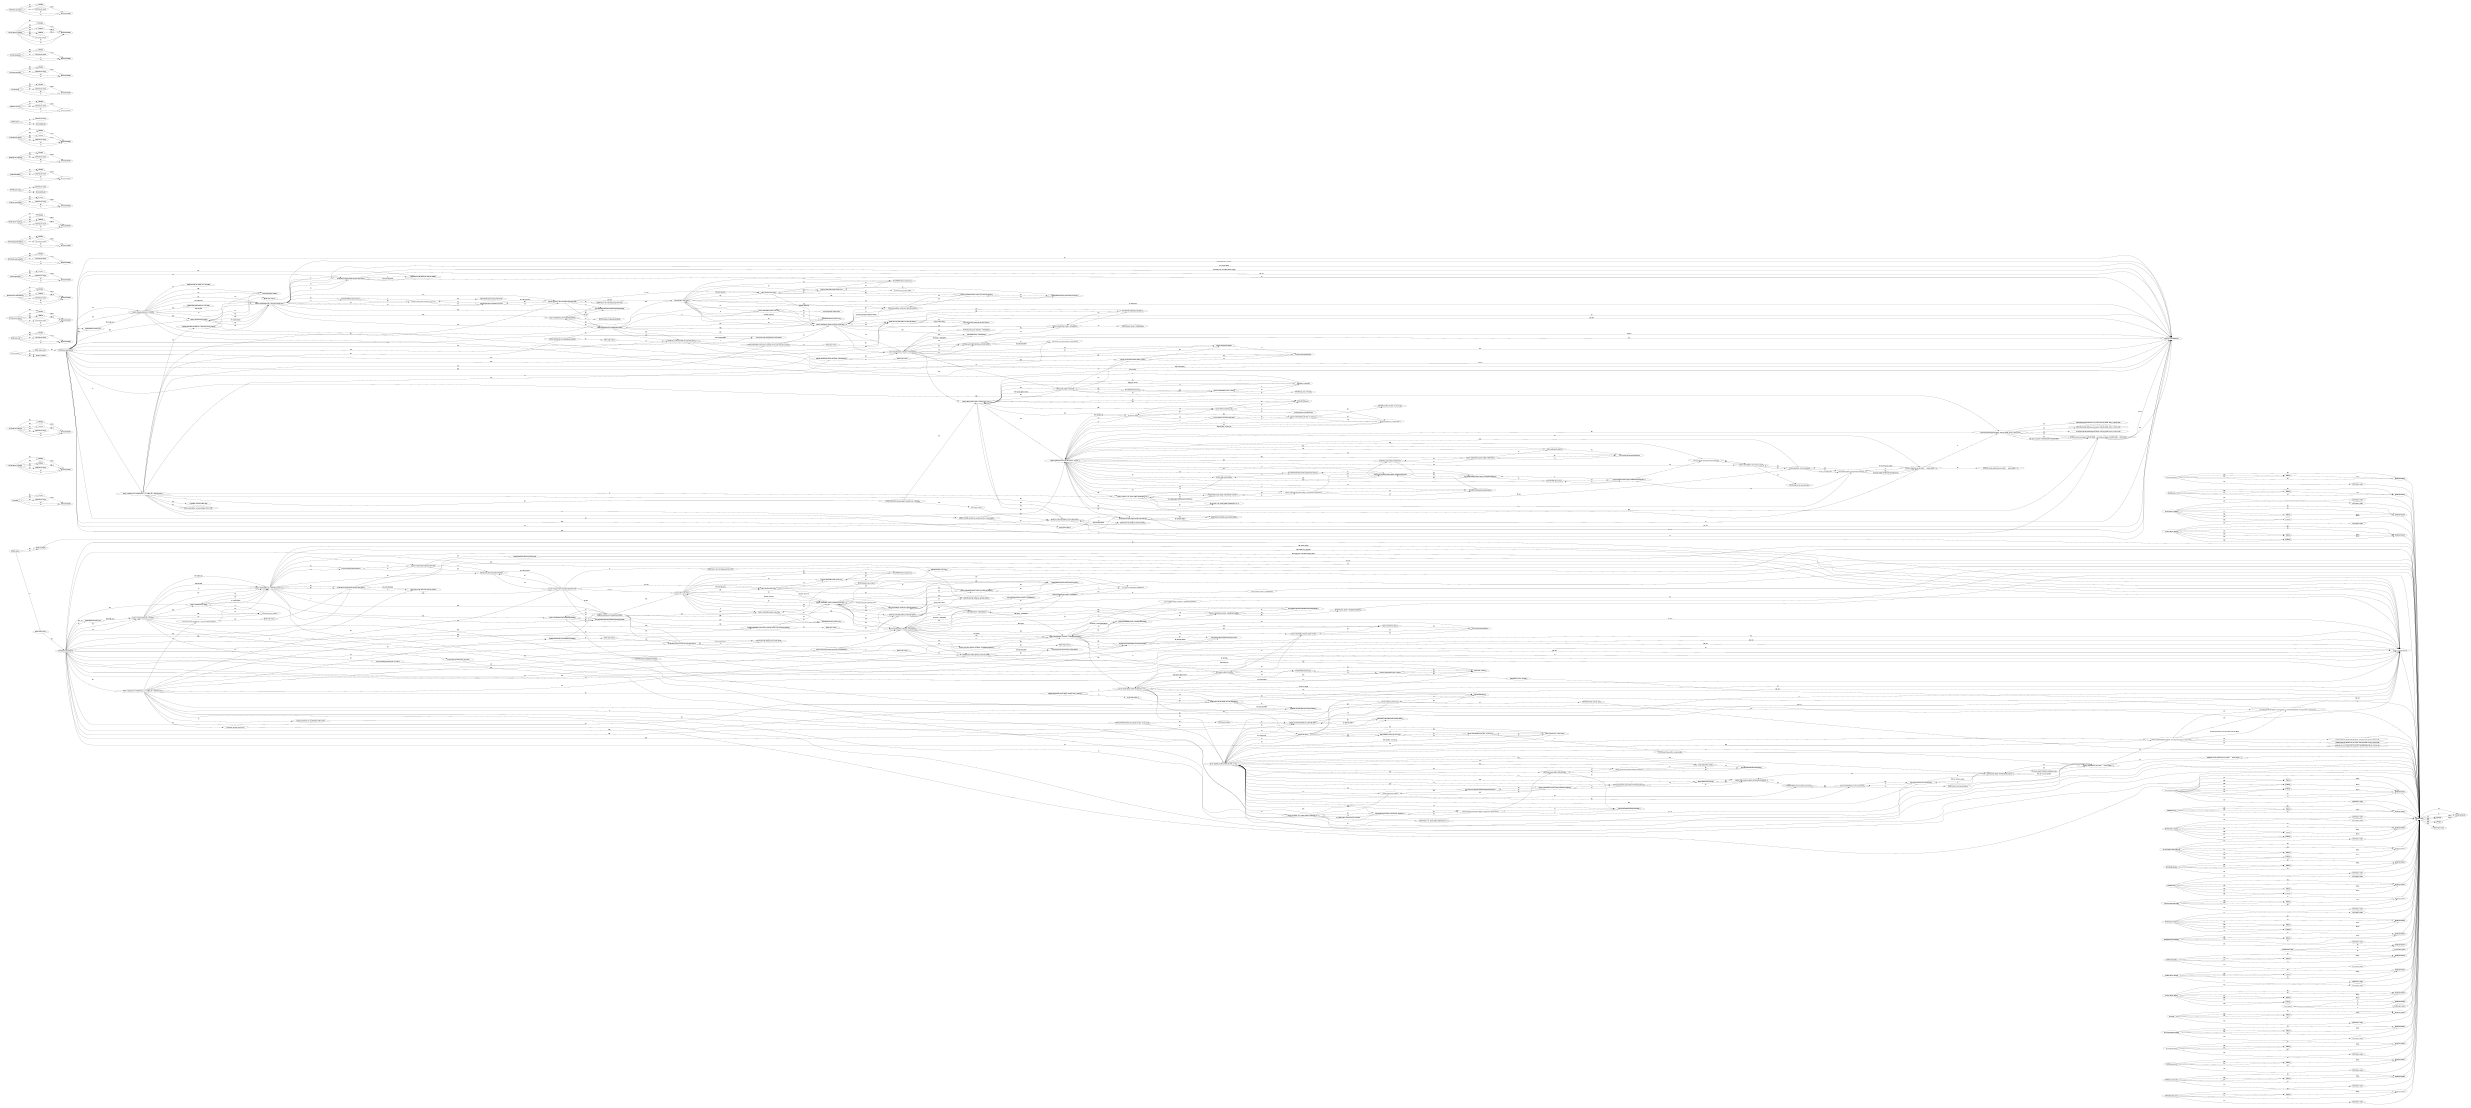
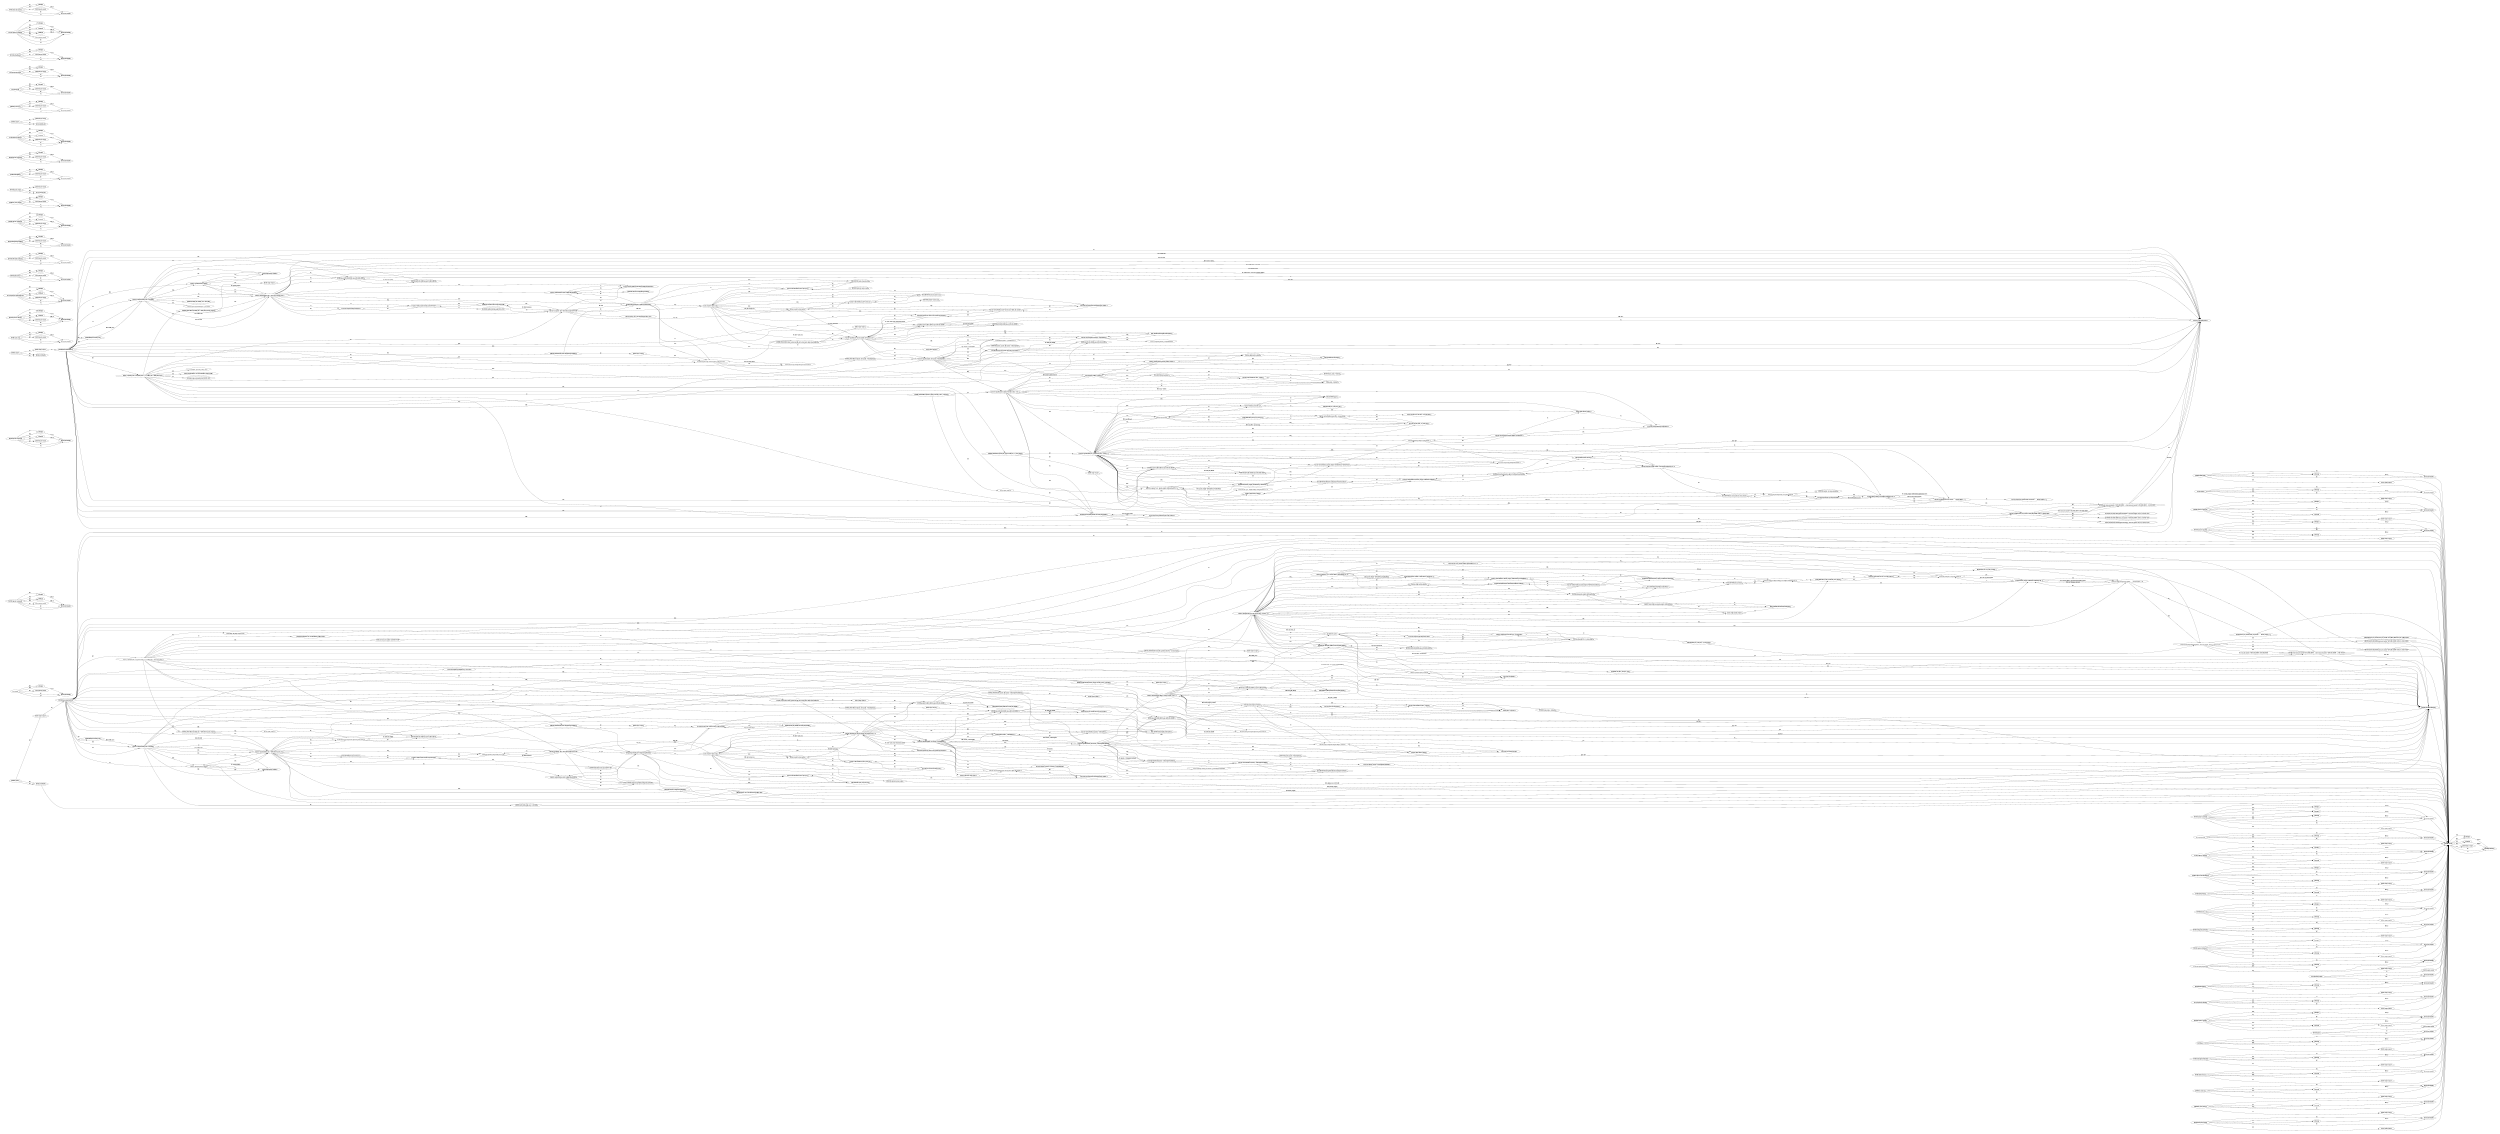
none -> (199, 378)
none -> (388, 640)
